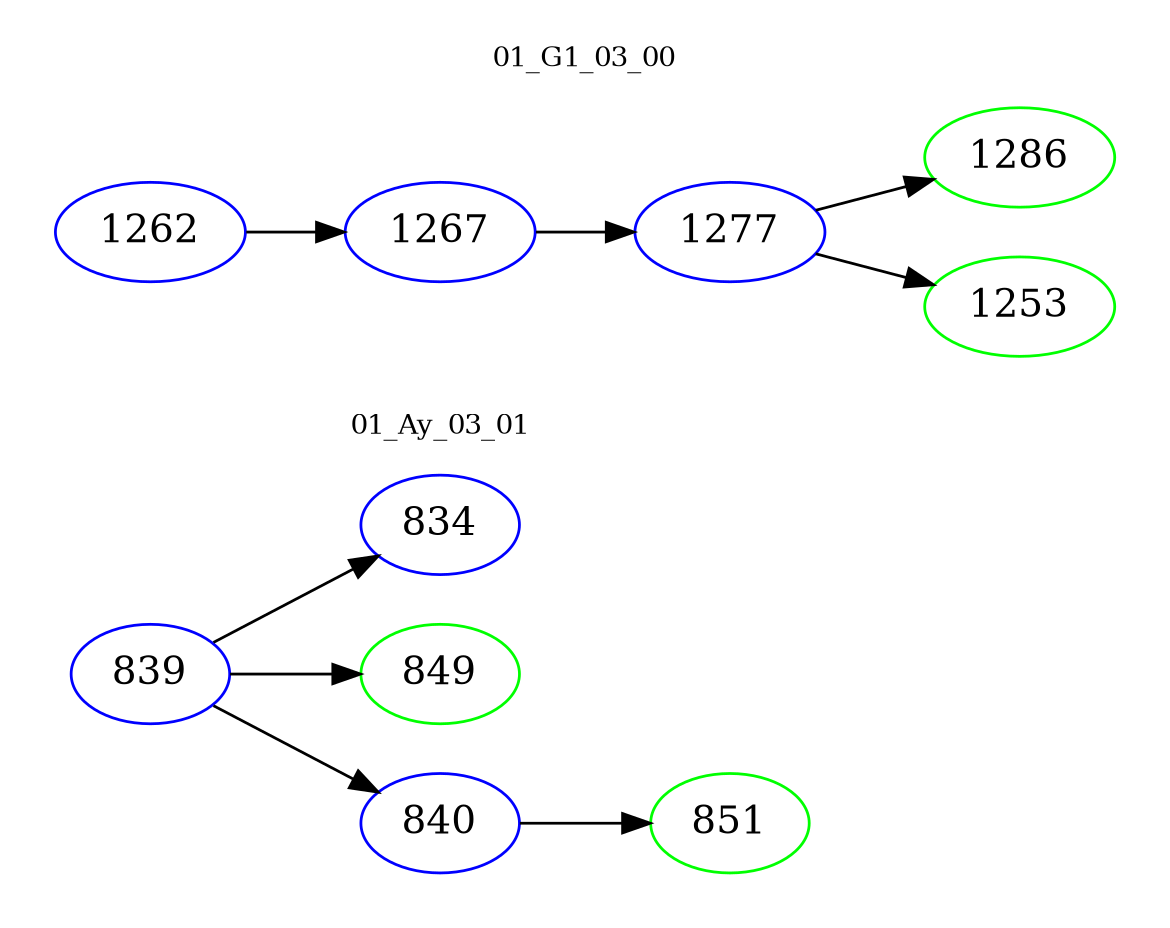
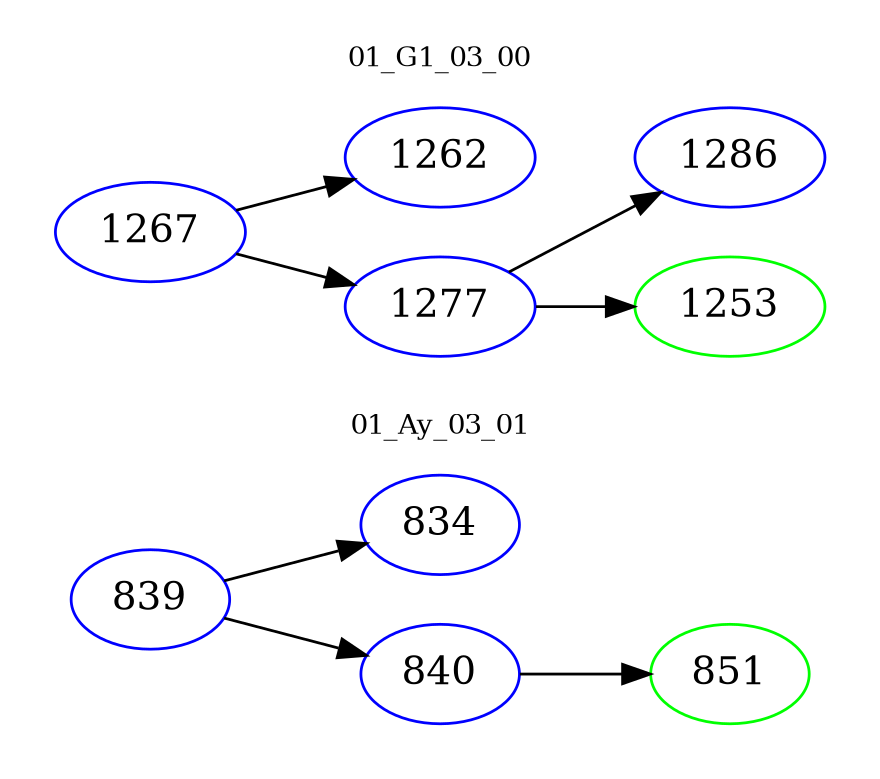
(1020, 157) -> (730, 157)
(281, 232) -> (282, 198)
(440, 674) -> none
